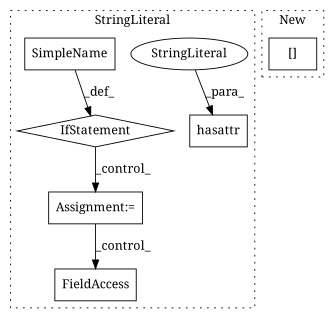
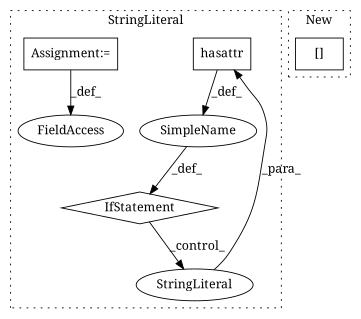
(70, 54) -> (198, 131)
none -> (211, 88)
(96, 165) -> (164, 242)
(123, 246) -> (86, 92)
(96, 285) -> (71, 131)
